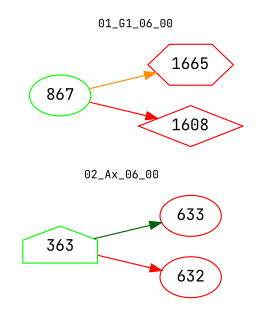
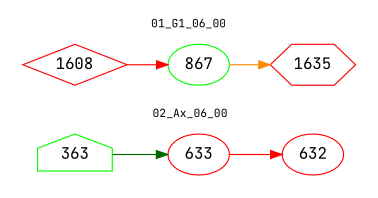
(191, 65) -> (313, 65)
(118, 109) -> (142, 65)
(124, 262) -> (250, 155)
